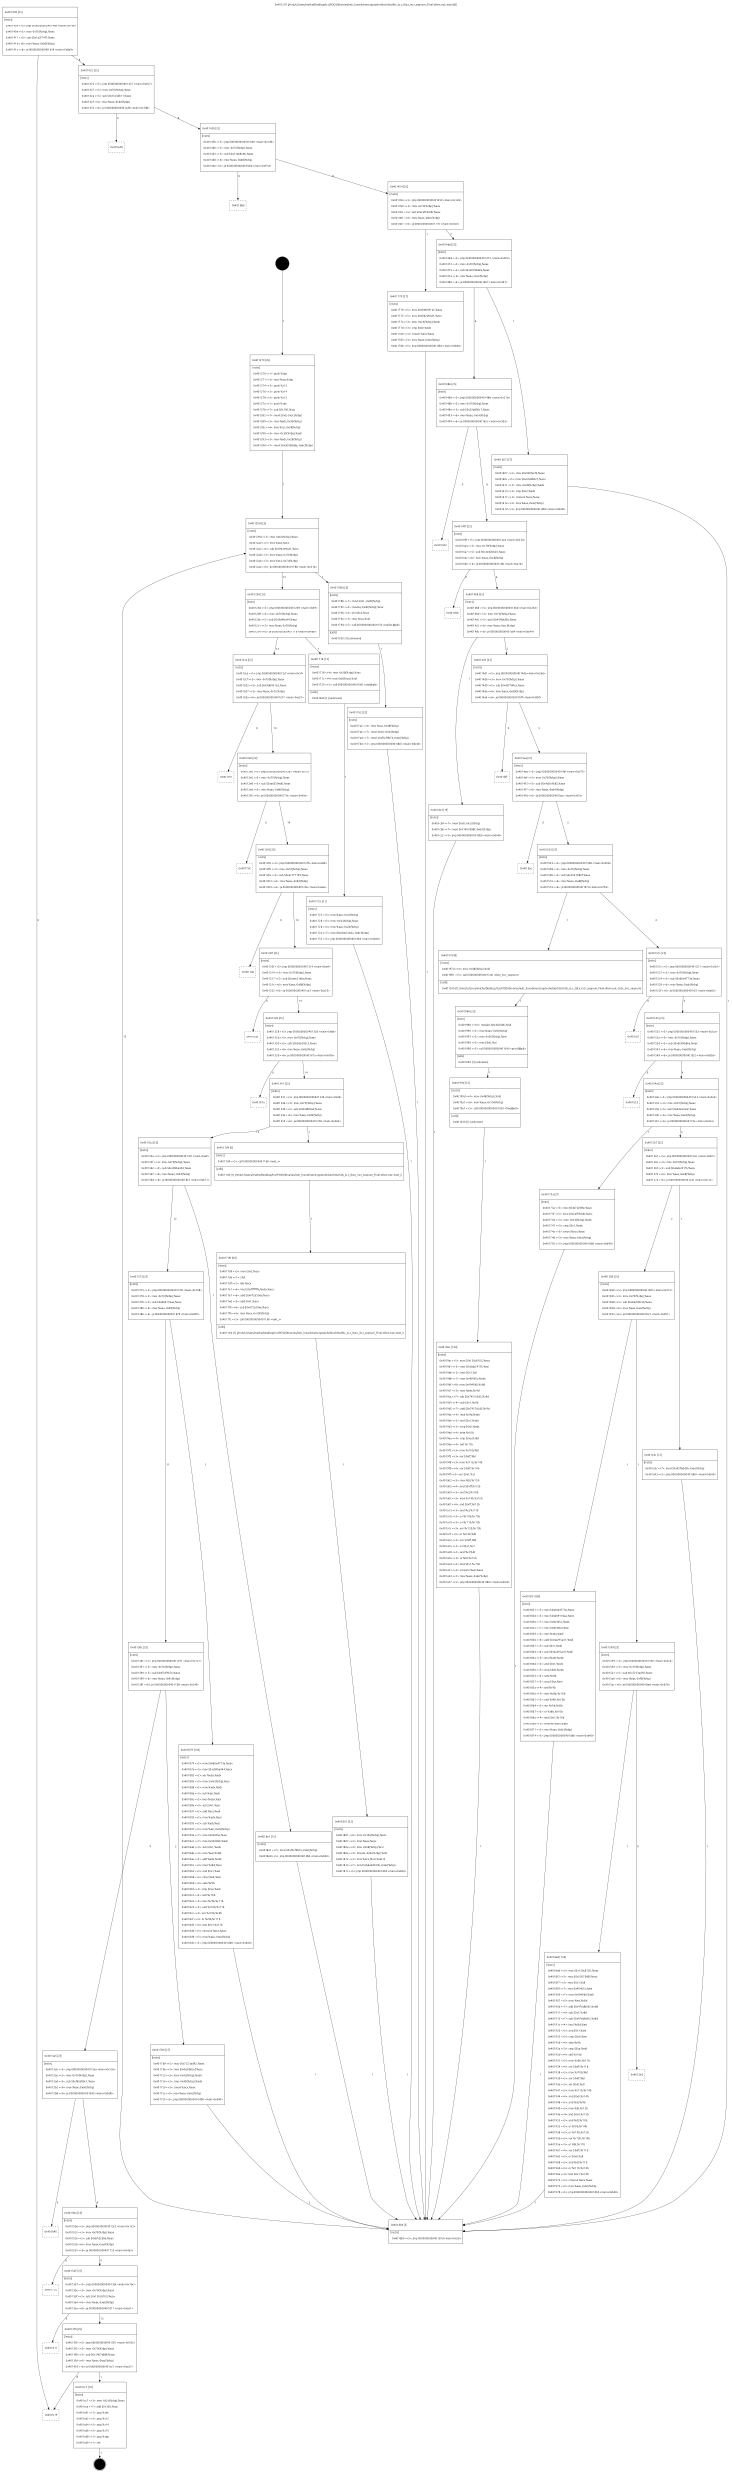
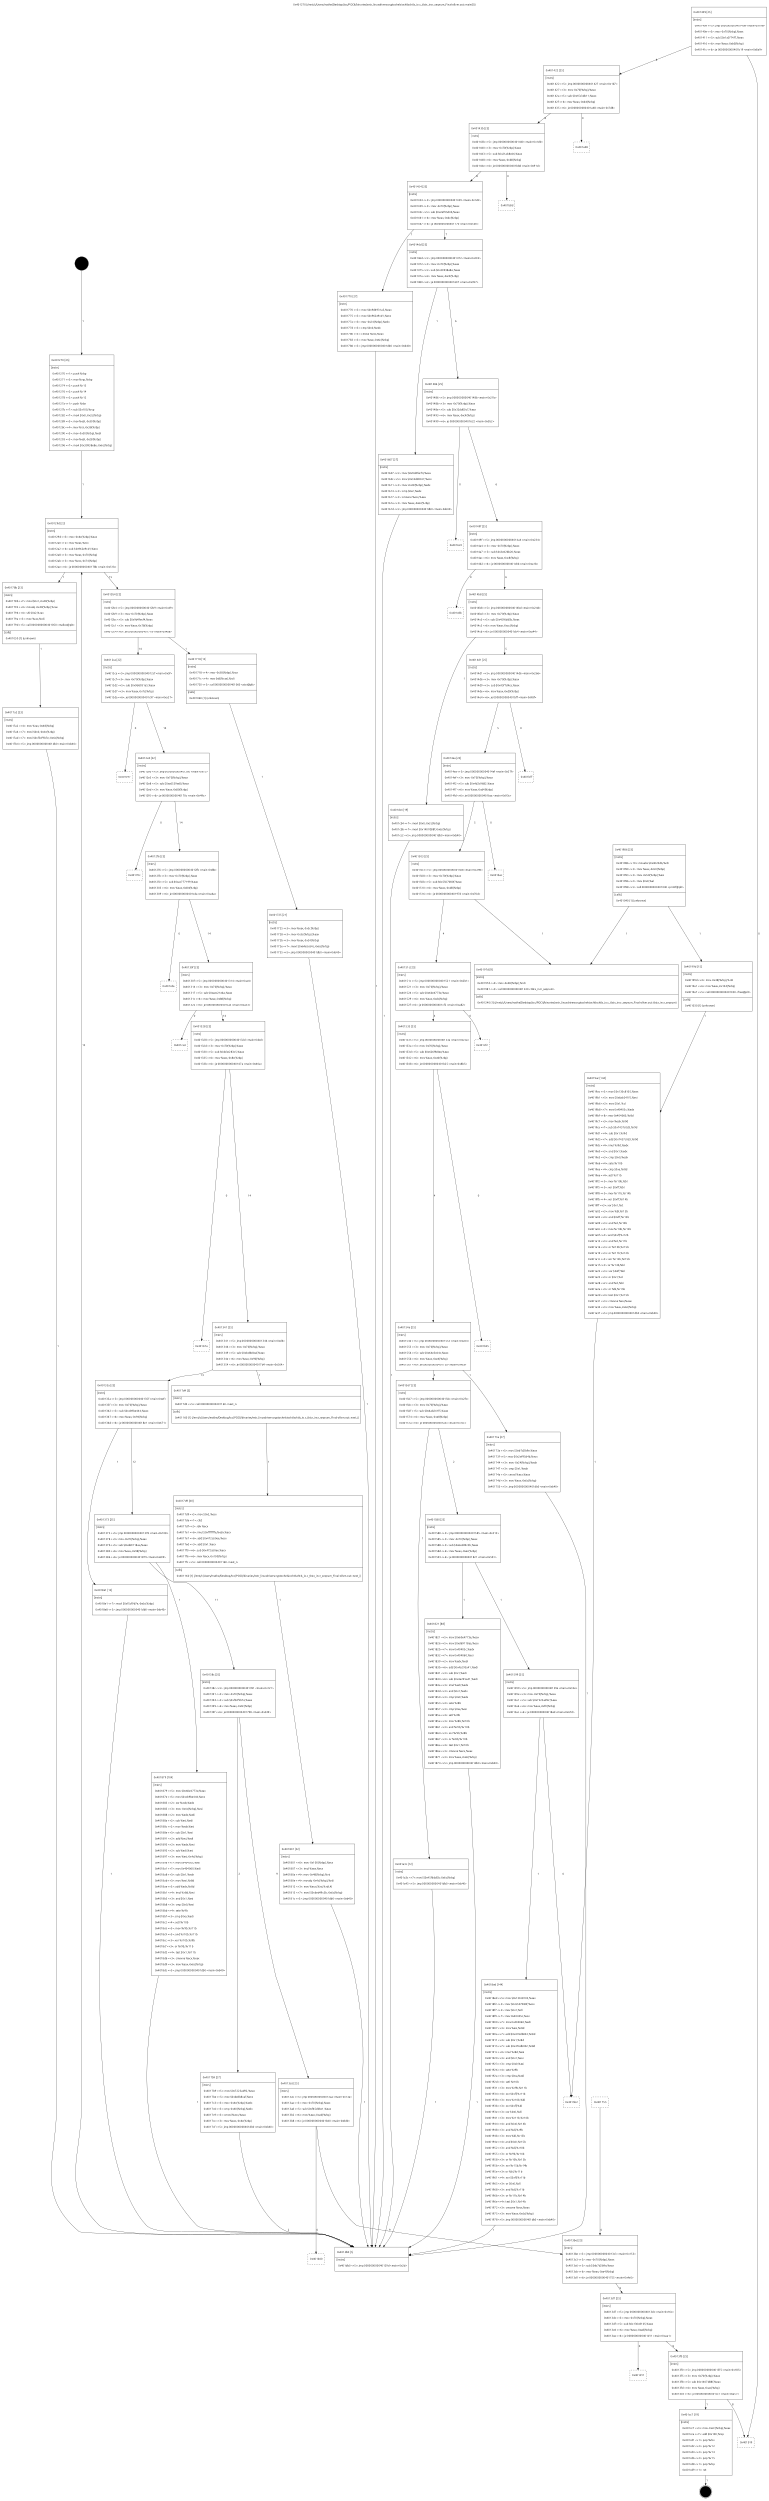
(520, 999) -> (610, 935)
(473, 1904) -> (592, 1707)
(59, 2268) -> (600, 2170)
(102, 2319) -> (673, 2346)
